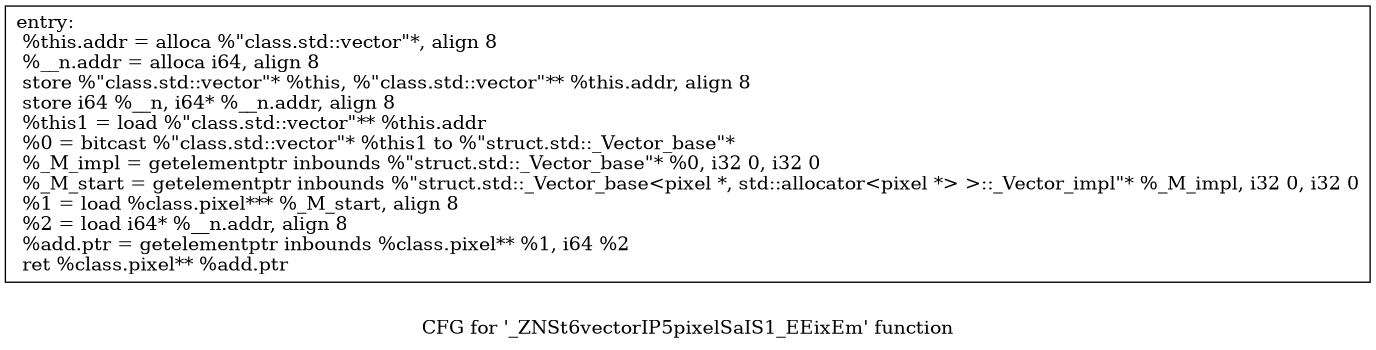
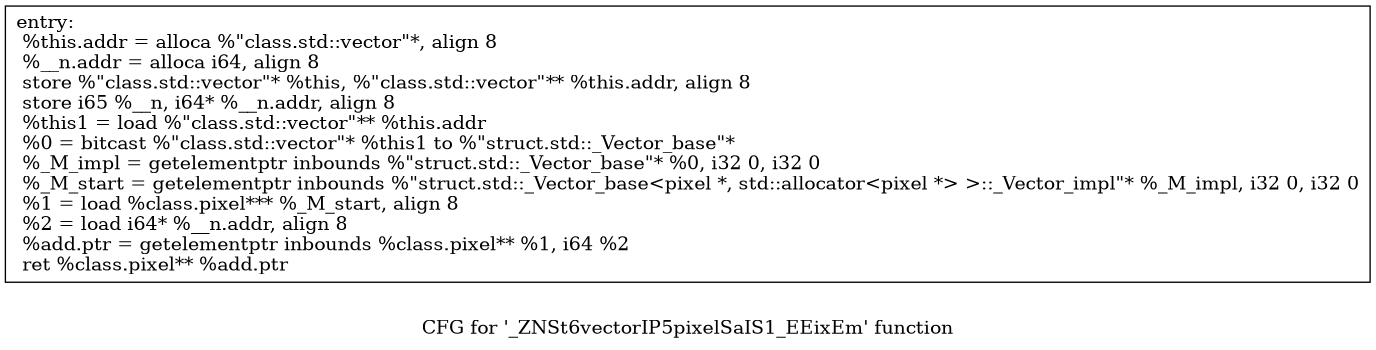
(206, 103) -> (206, 103)
